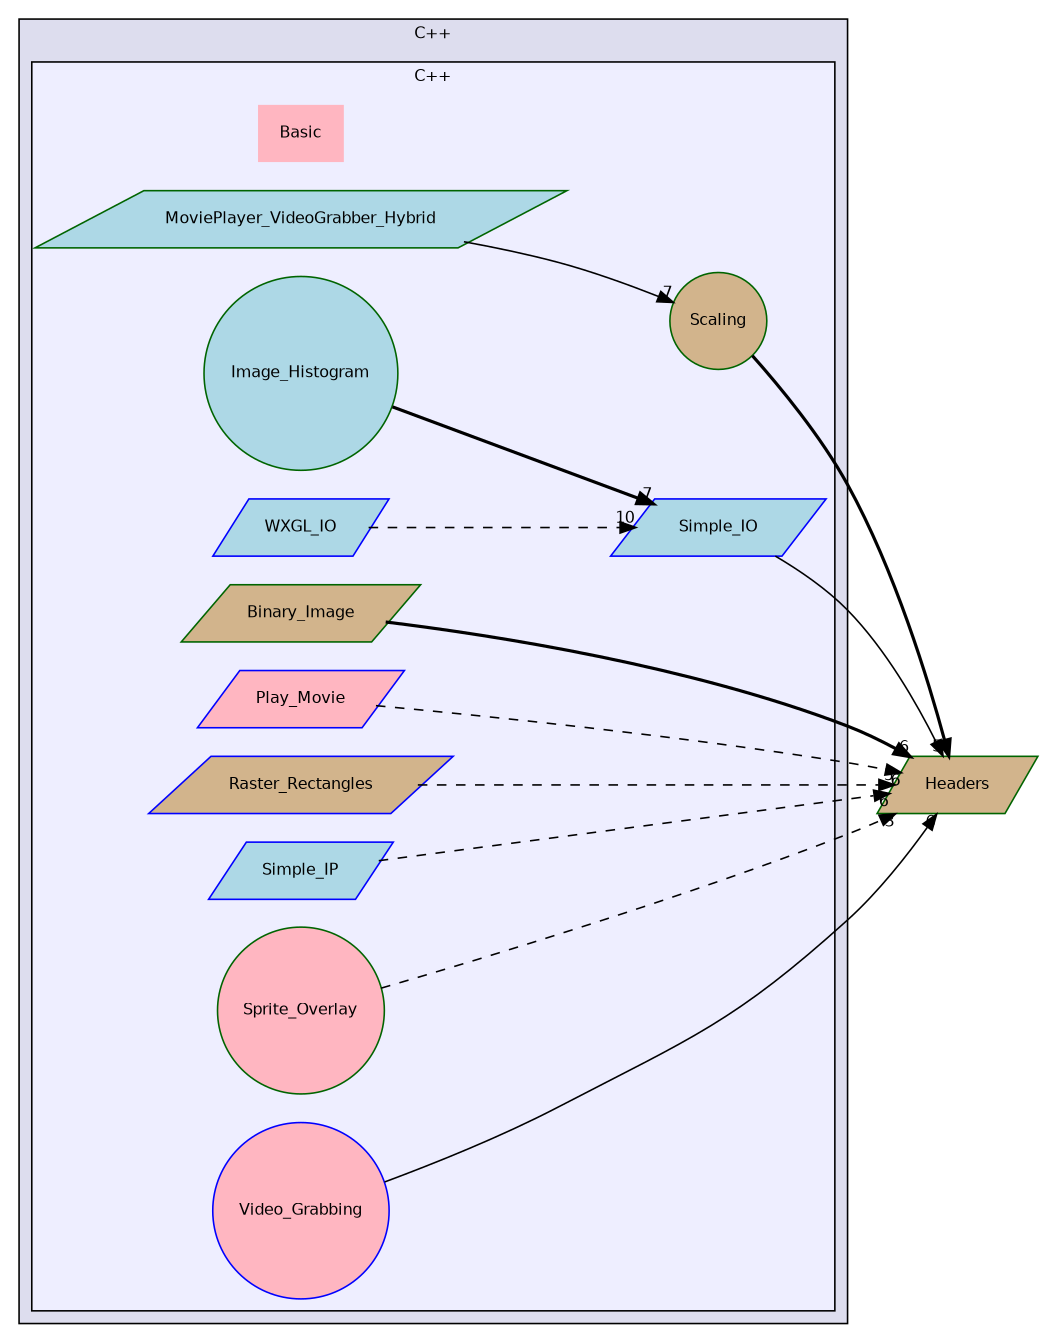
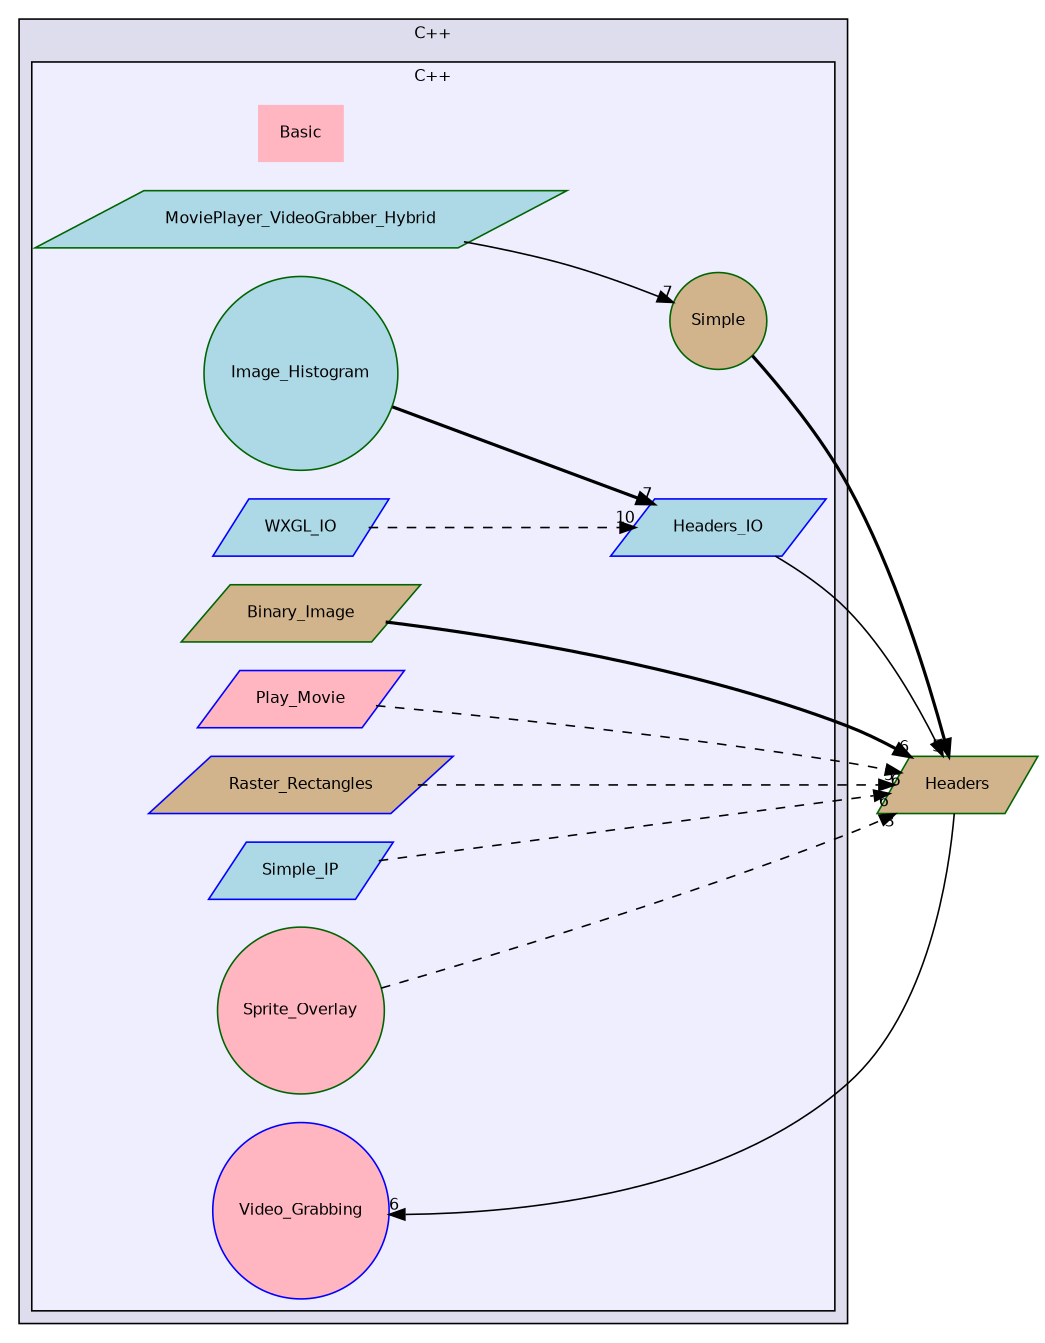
(718, 321) -> (718, 321)
(718, 528) -> (718, 528)
(682, 1042) -> (776, 1132)
